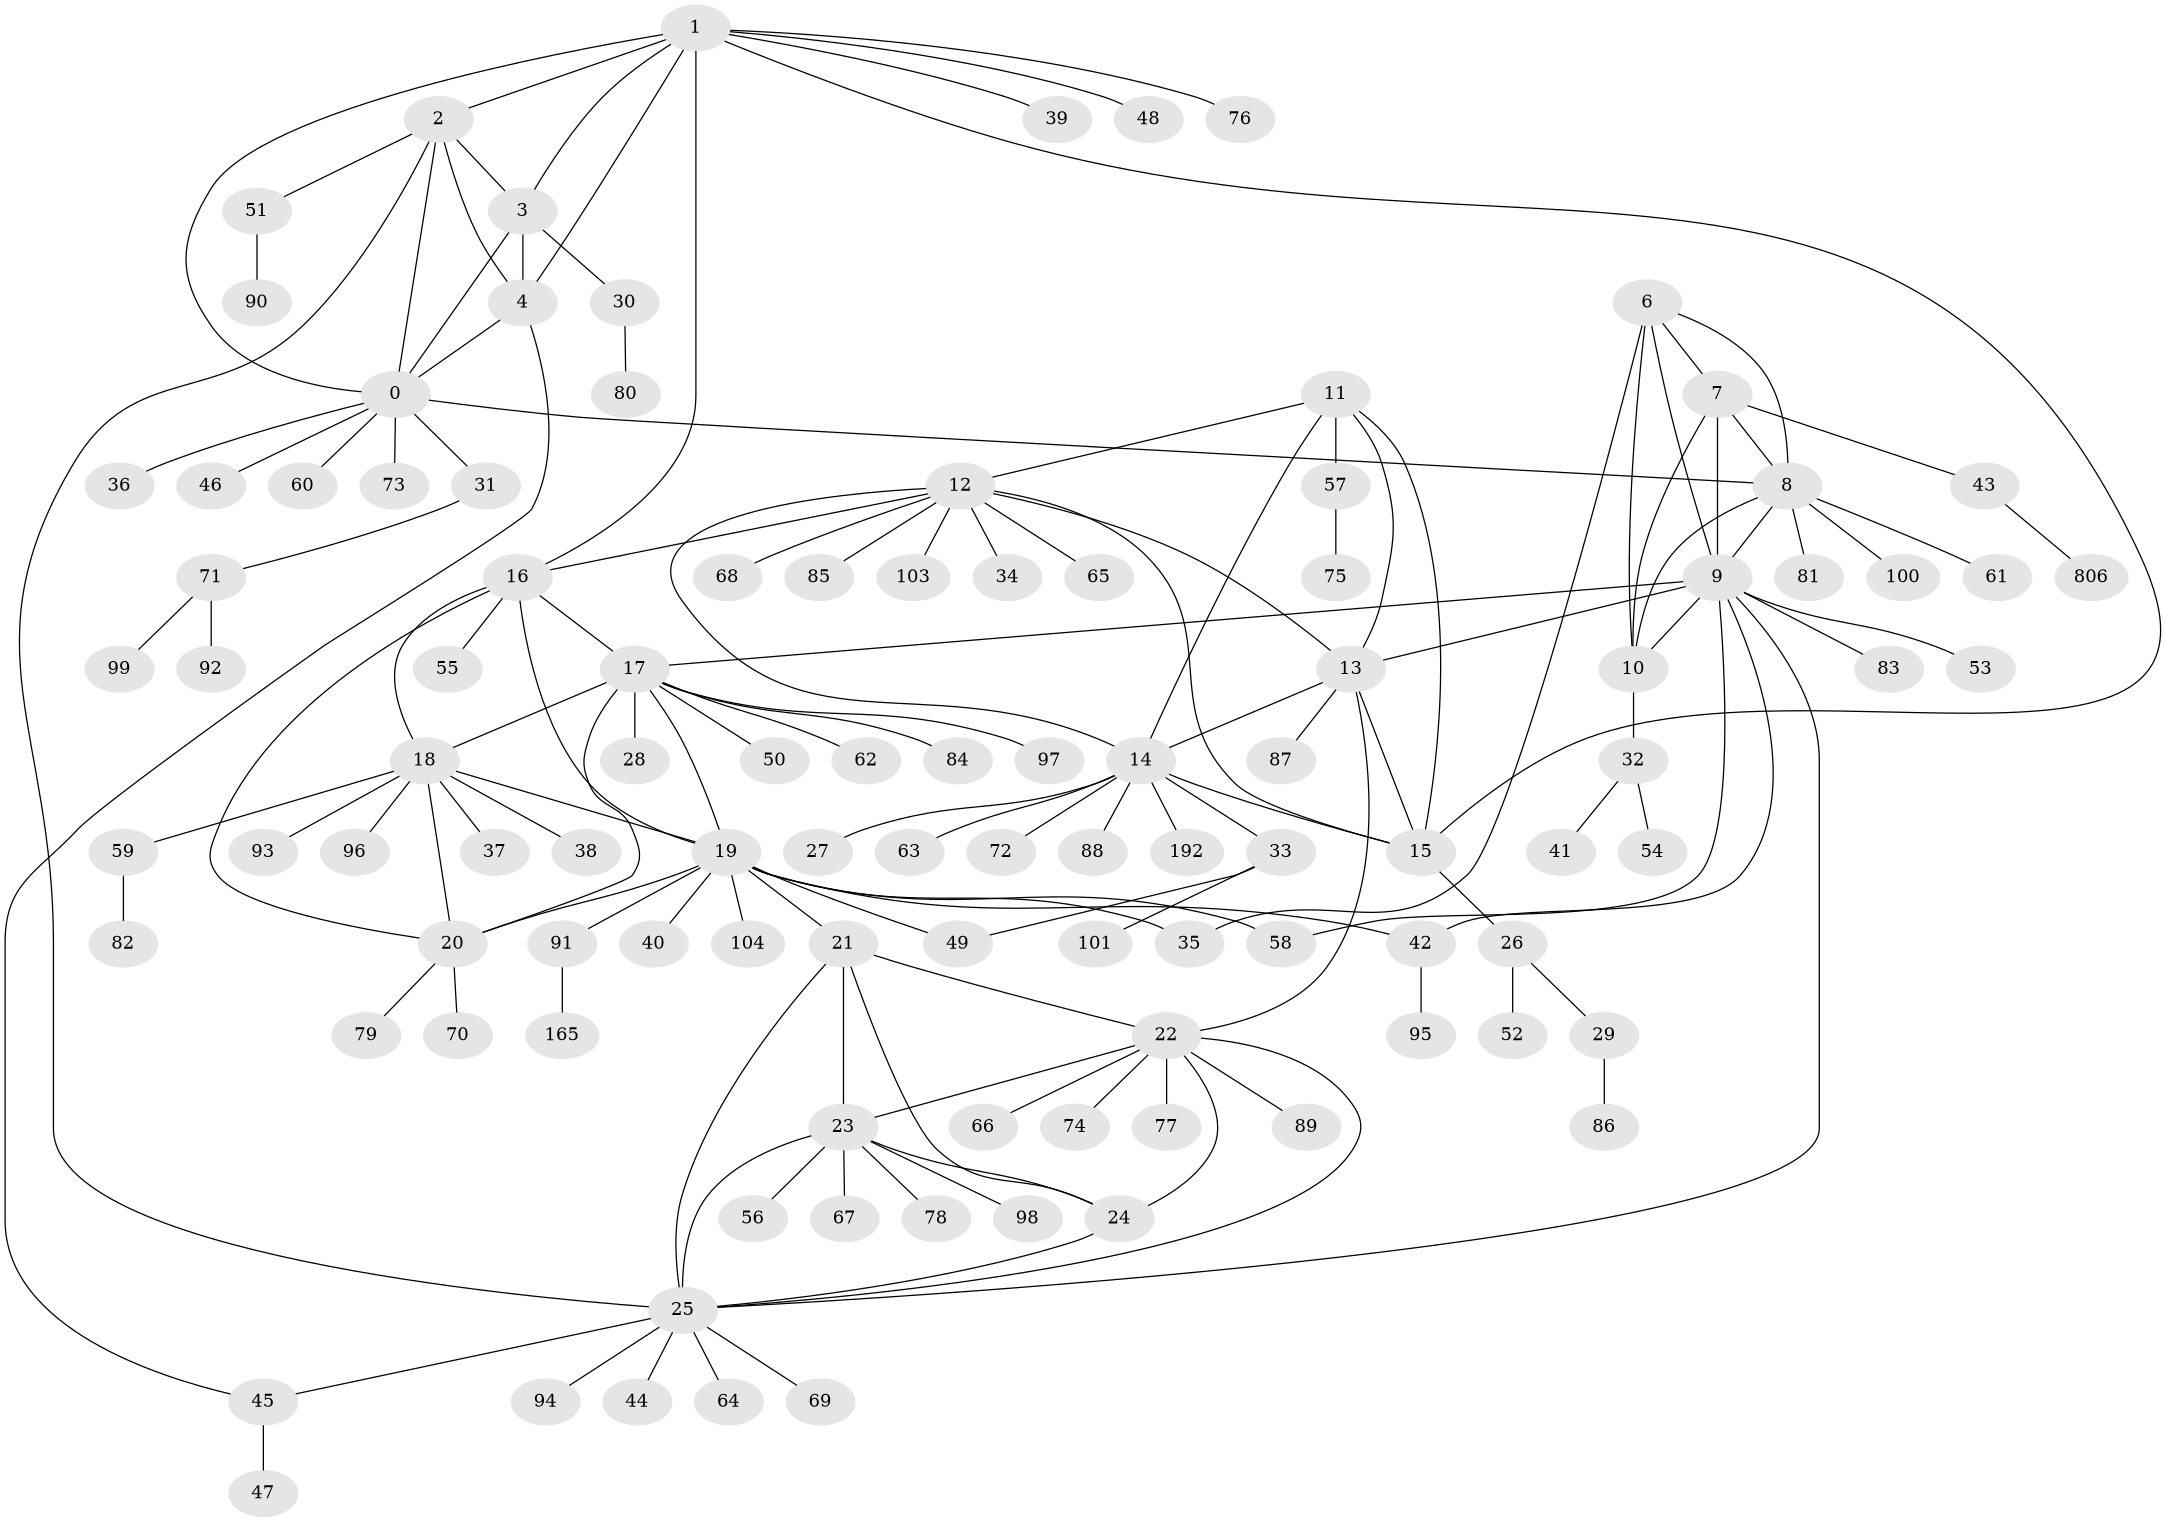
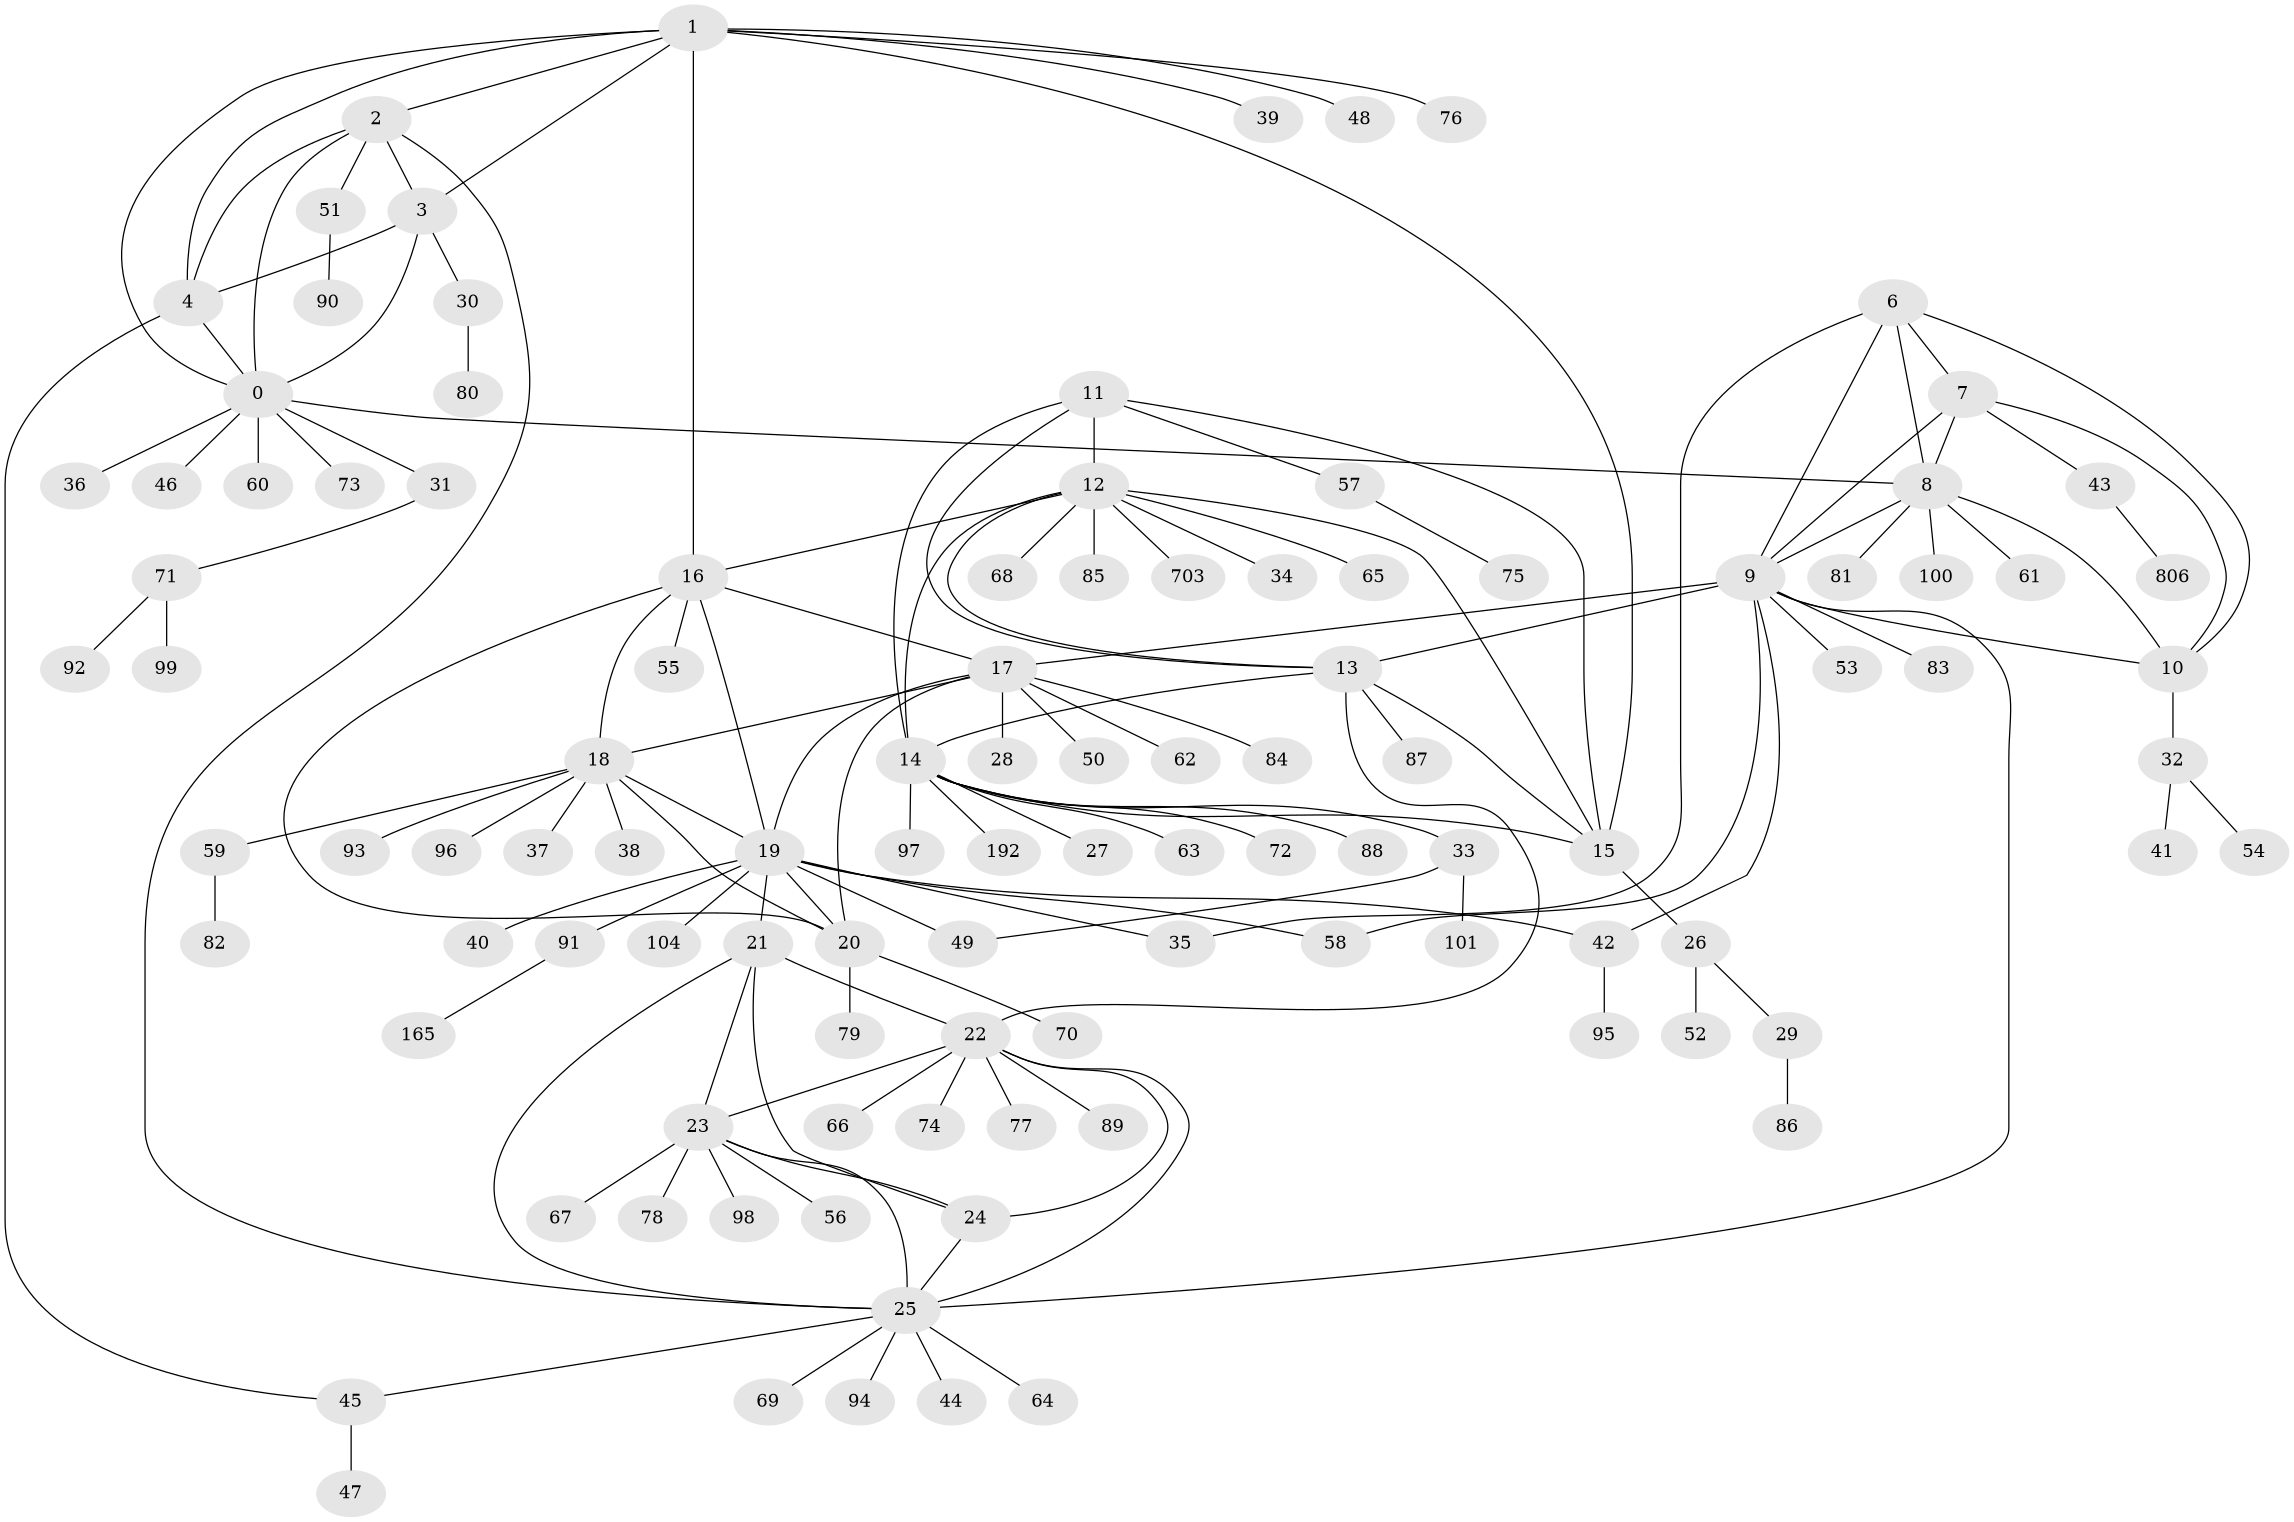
(913, 578) -> (1188, 578)
(861, 714) -> (910, 807)
